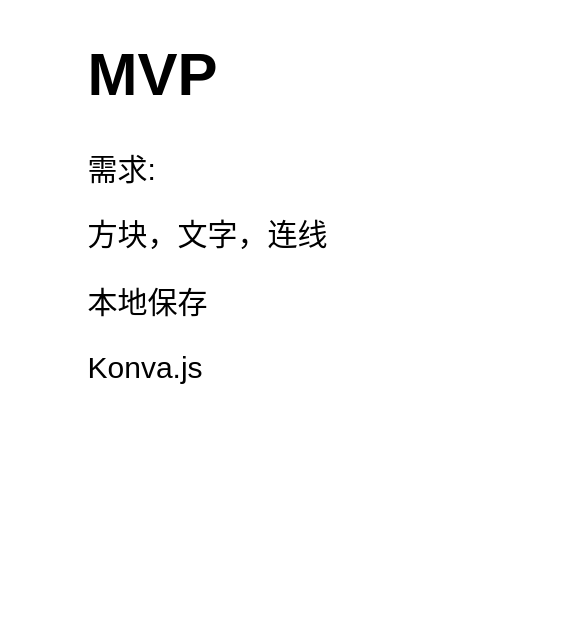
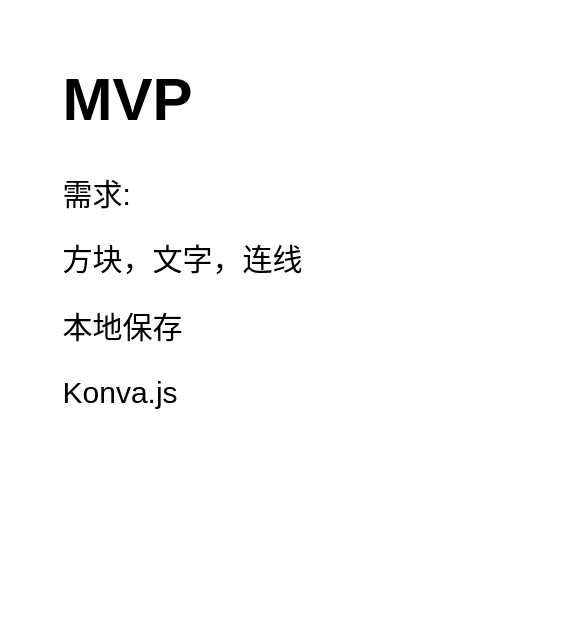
(314, 289) -> (289, 314)
